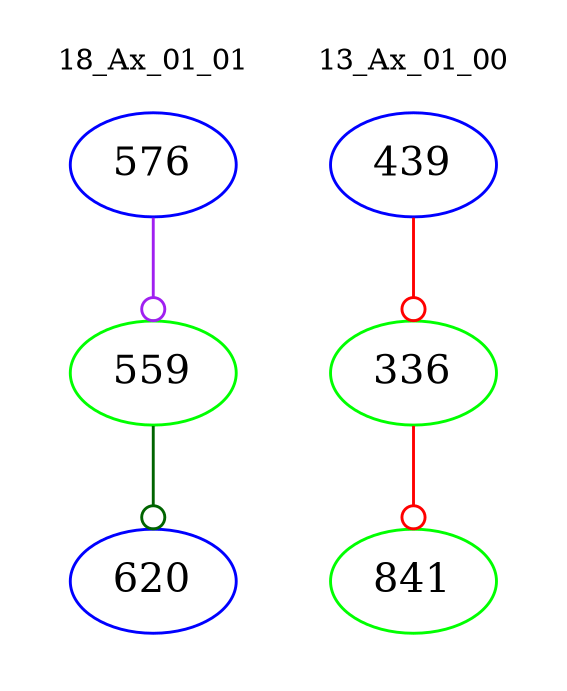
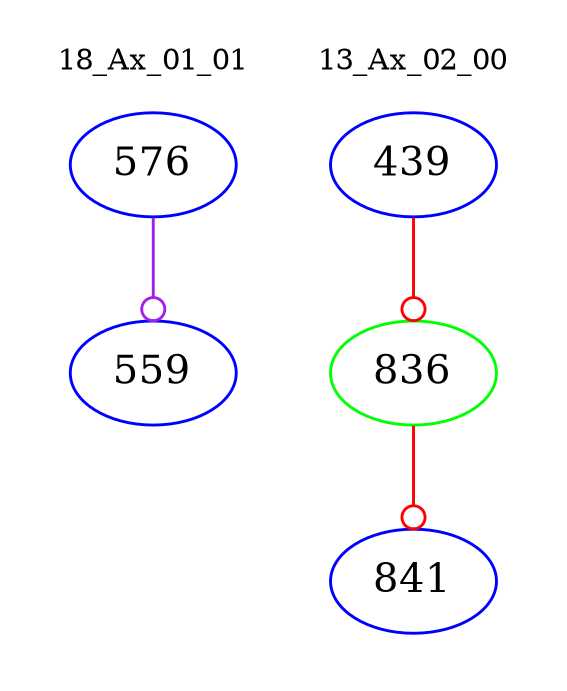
(414, 62) -> (414, 62)
(153, 373) -> (153, 373)
(414, 373) -> (414, 373)
(153, 581) -> none
(414, 581) -> (414, 581)
